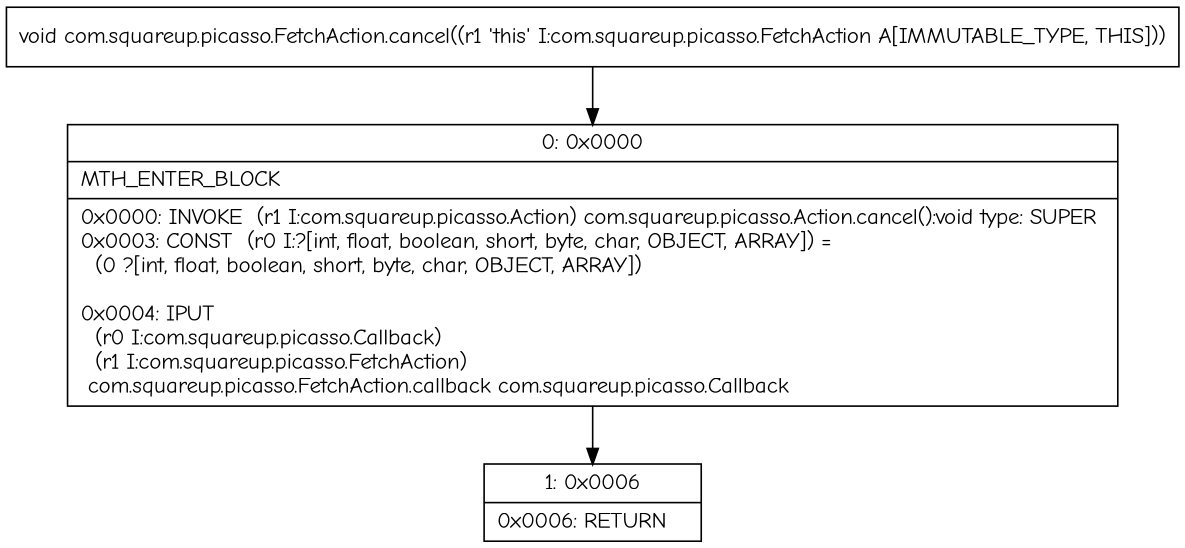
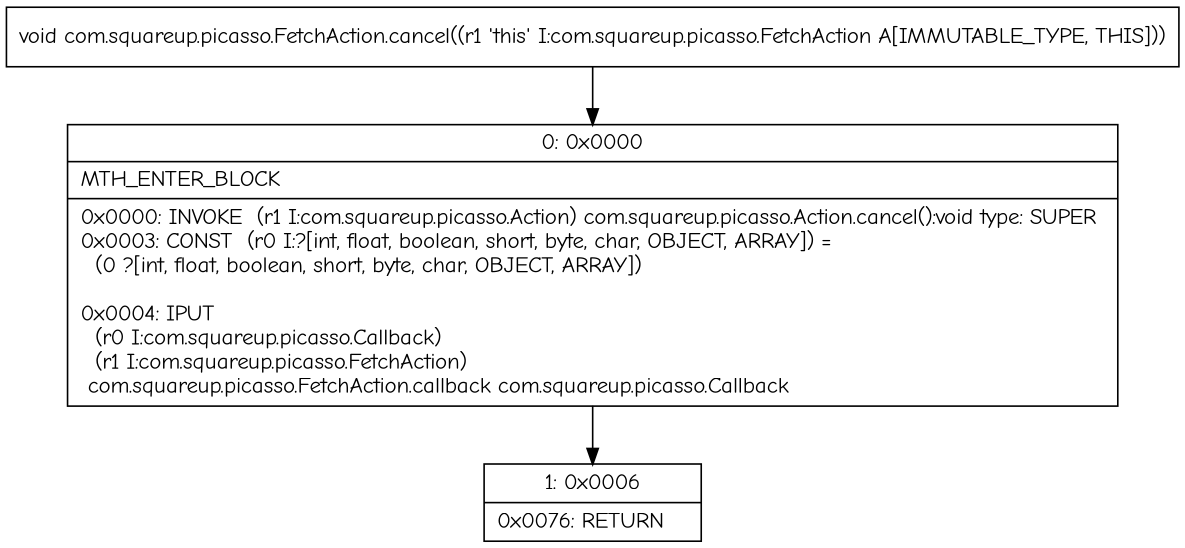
(593, 521) -> (592, 521)
